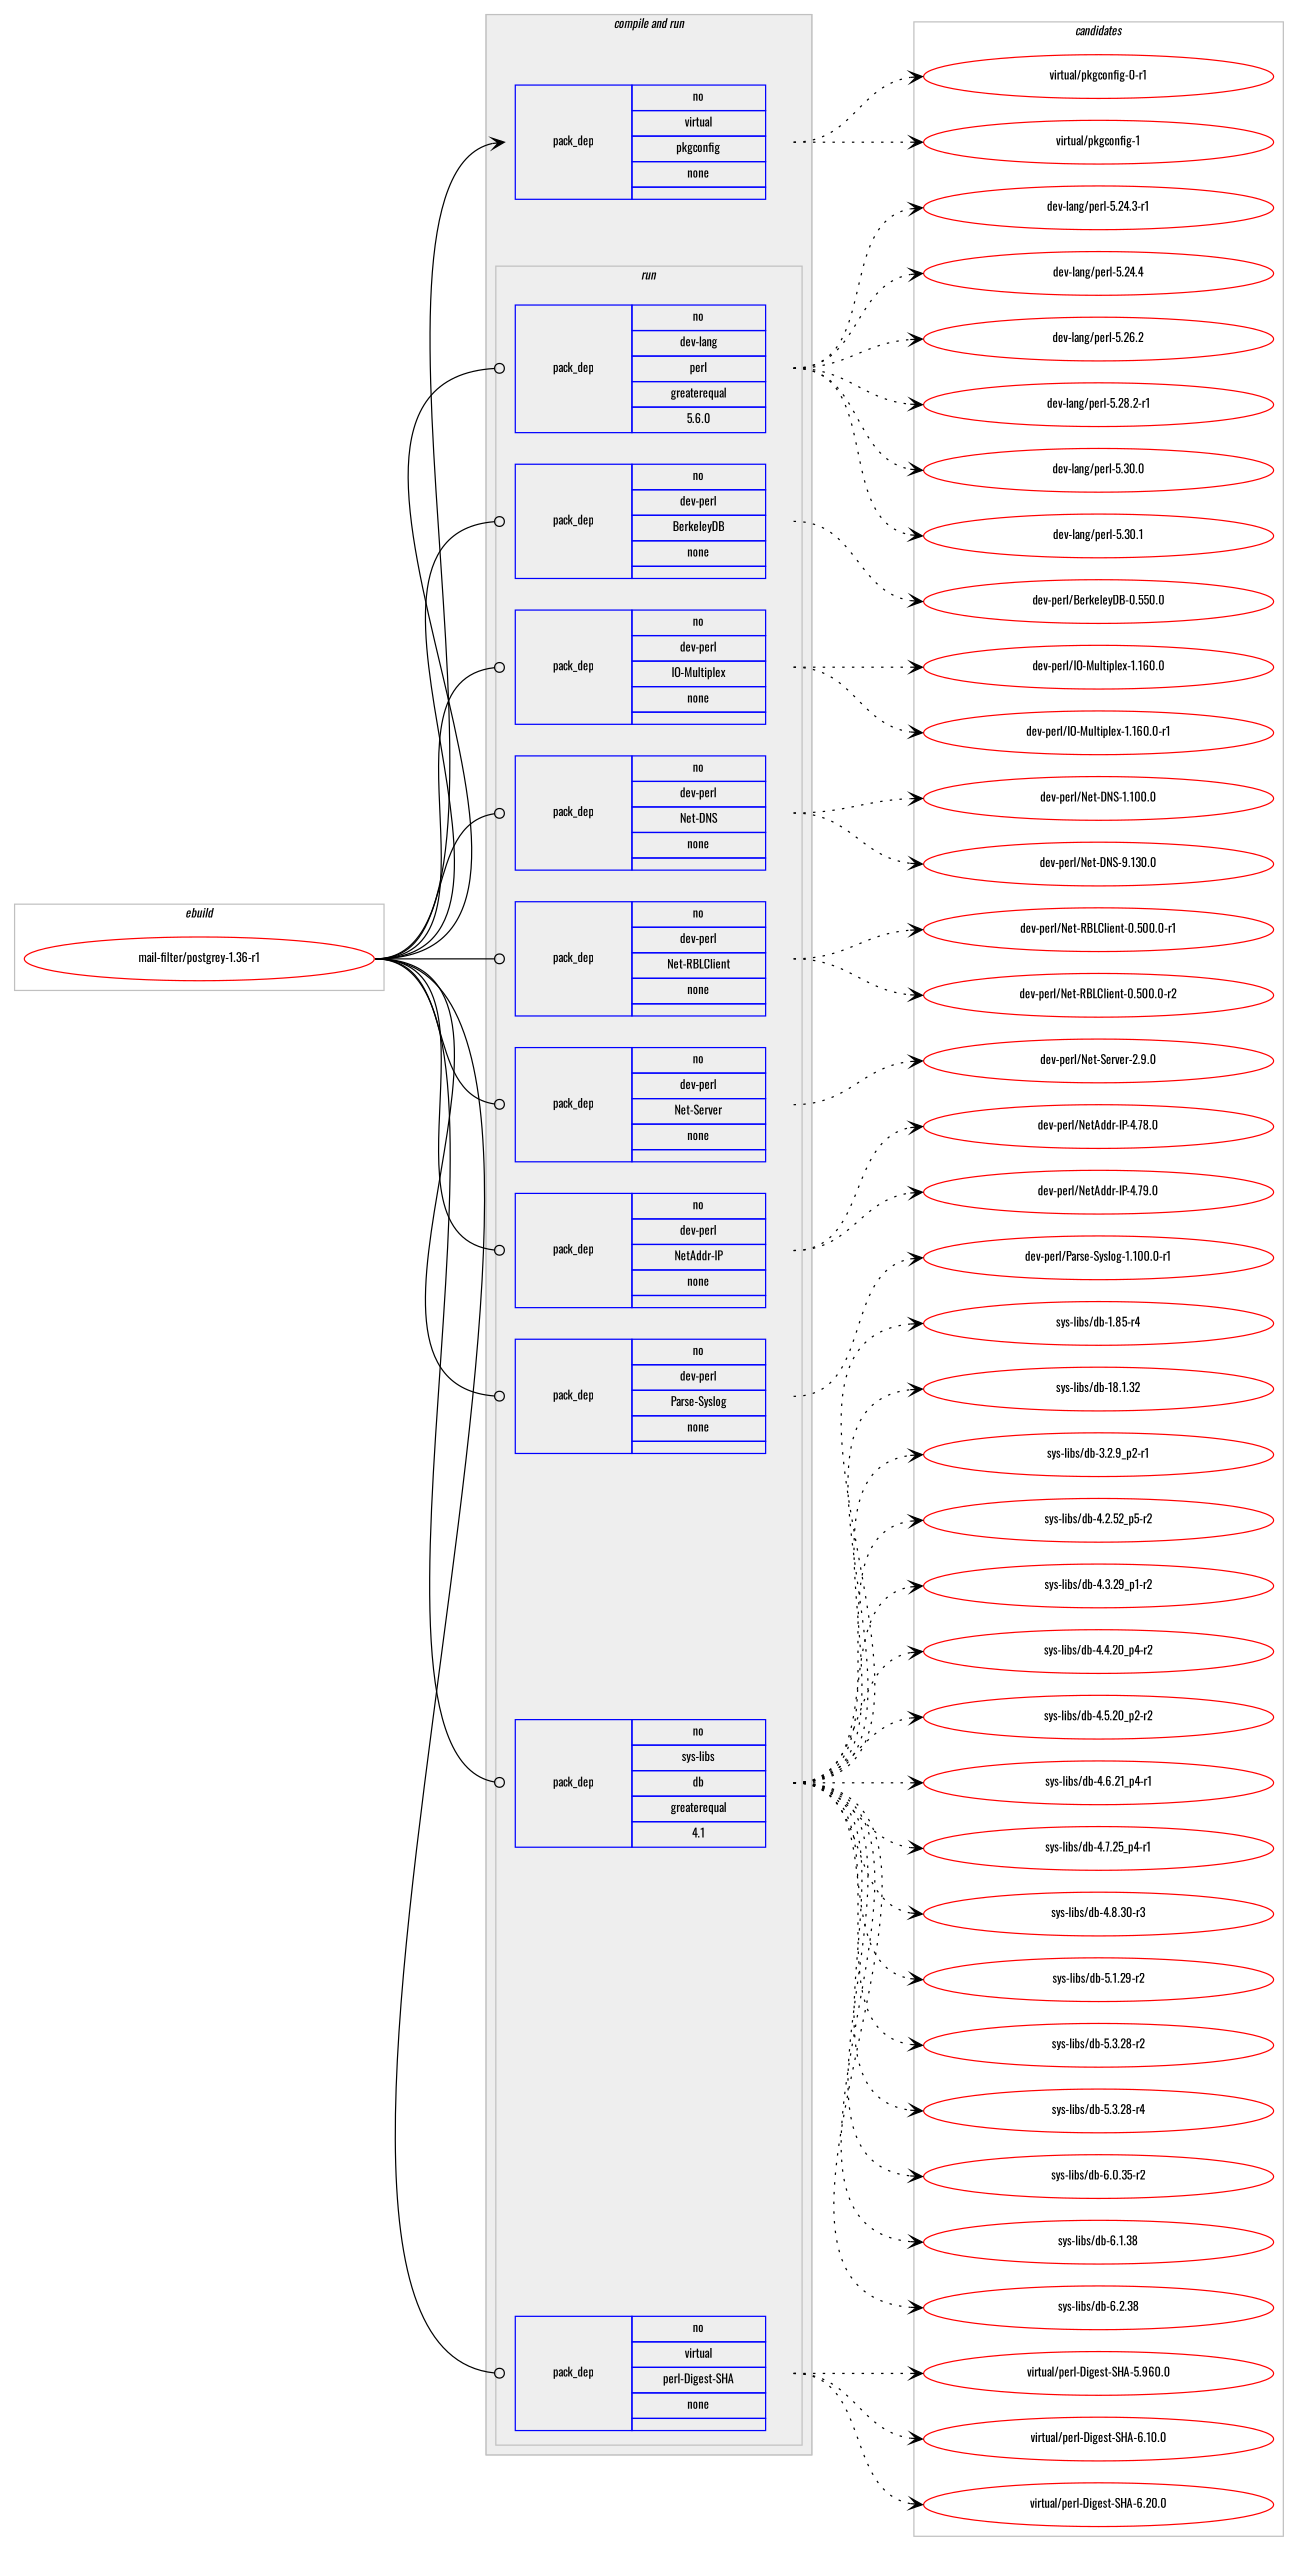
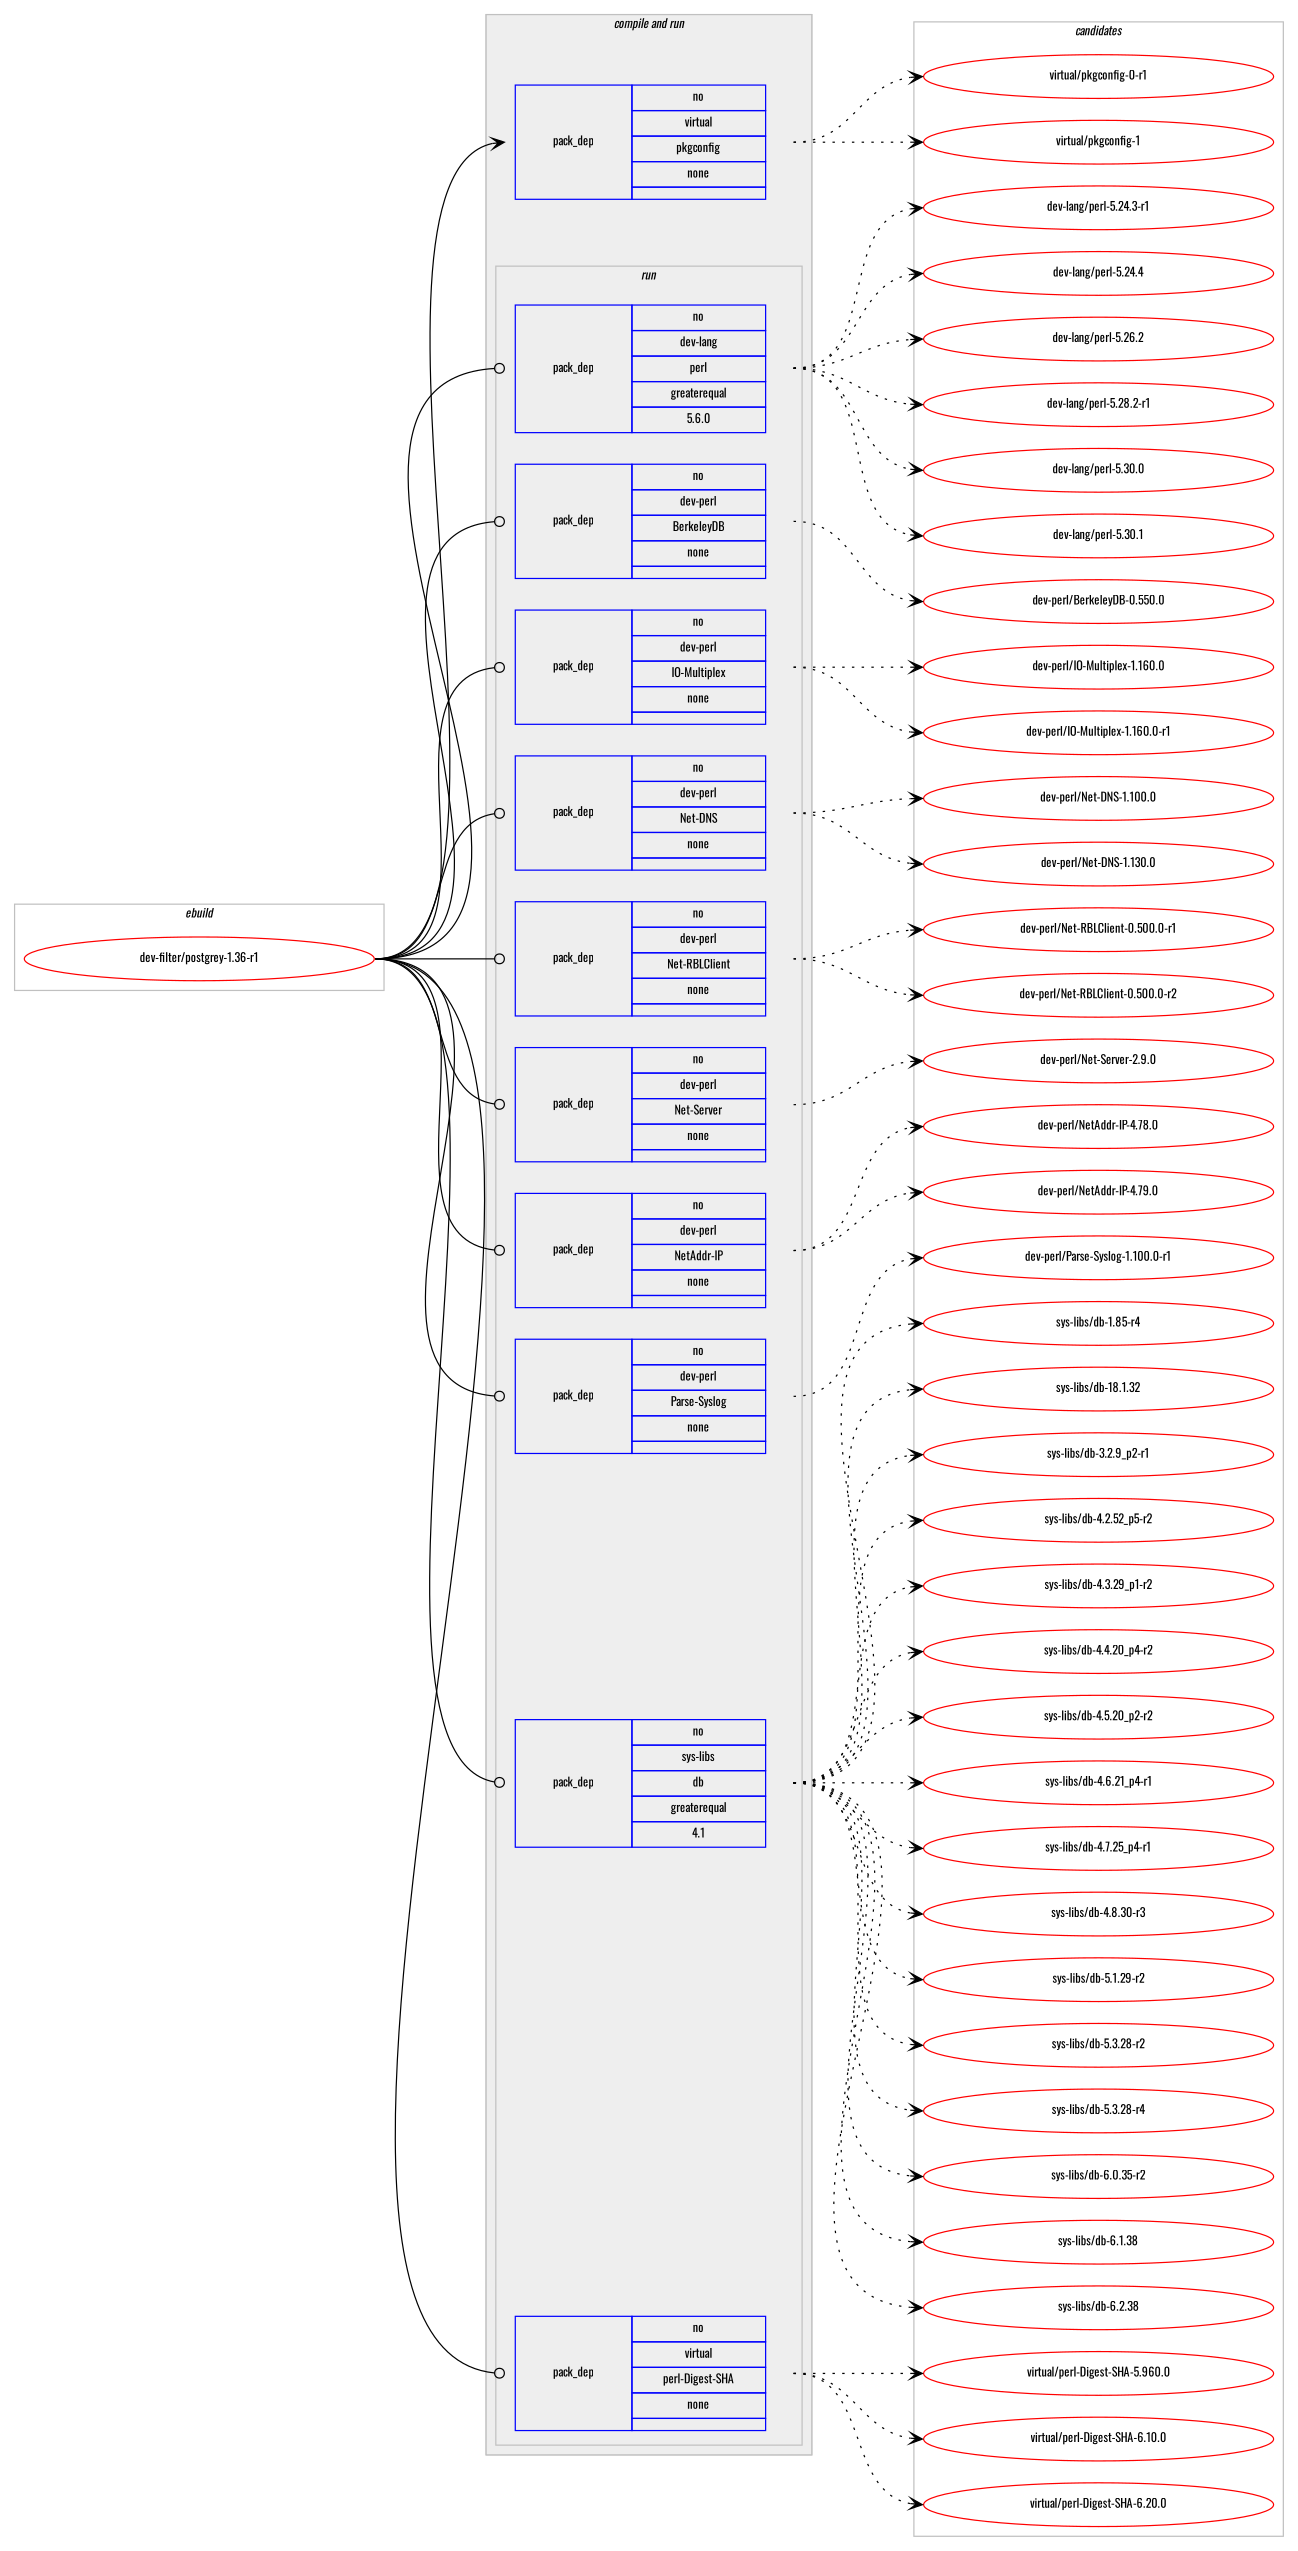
(1099, 864) -> (1099, 864)
(199, 959) -> (199, 959)
